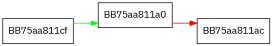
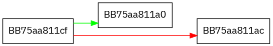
(181, 23) -> (132, 36)
